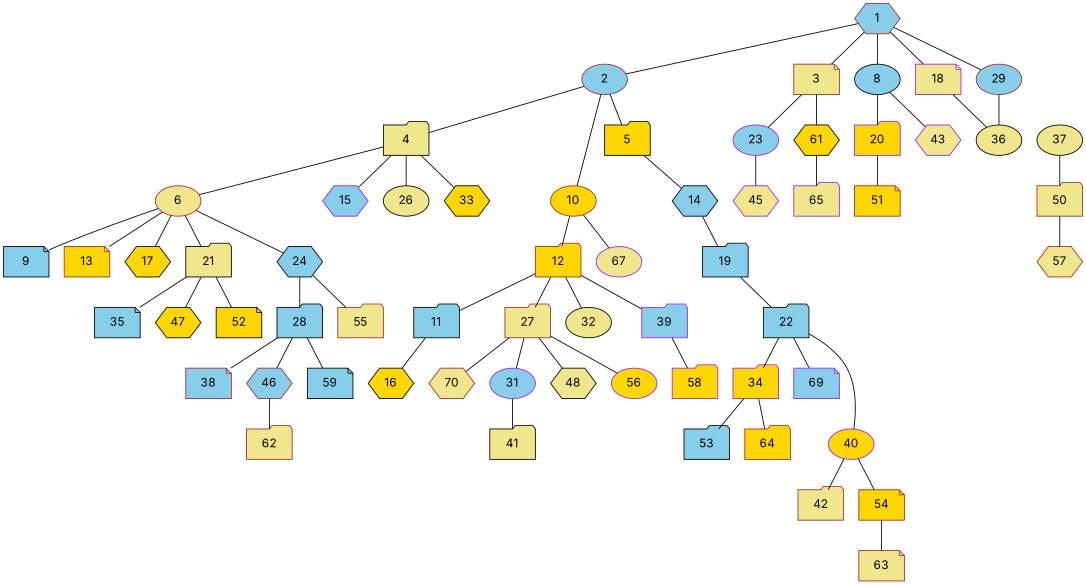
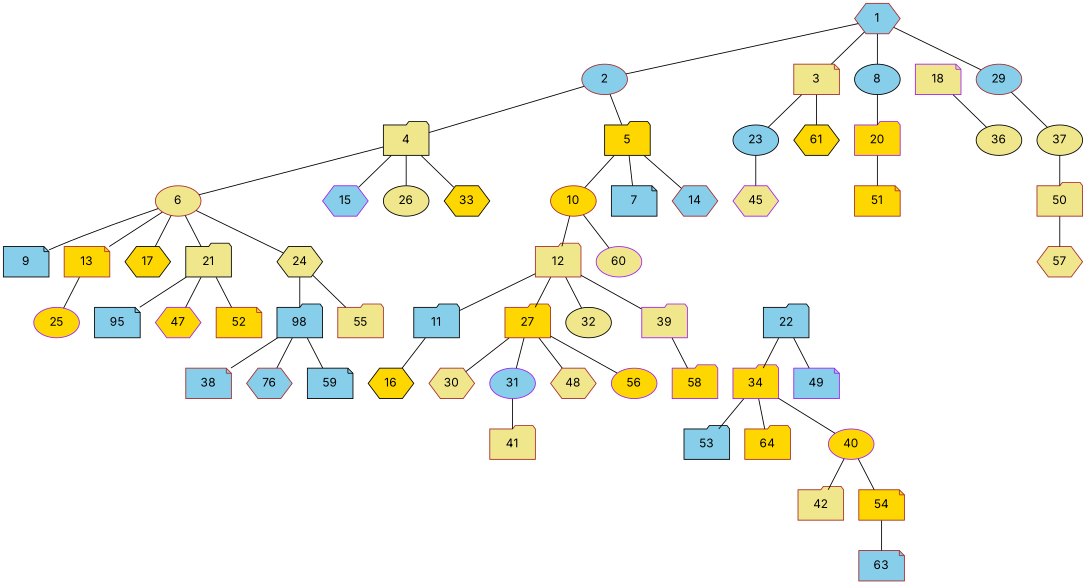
(907, 48) -> none
(999, 110) -> (1029, 110)
(589, 140) -> (599, 172)
(756, 140) -> (756, 140)
(938, 140) -> none
none -> (634, 201)
(695, 201) -> (695, 201)
(817, 201) -> none
(300, 262) -> (300, 262)
(558, 262) -> (558, 262)
(619, 262) -> (619, 262)
(725, 262) -> none
none -> (57, 323)
(117, 323) -> (117, 323)
(178, 323) -> (178, 323)
(239, 323) -> (239, 323)
(300, 323) -> (300, 323)
(528, 323) -> (528, 323)
(665, 323) -> (665, 323)
(849, 373) -> (807, 416)
(269, 383) -> (269, 383)
(452, 383) -> (452, 383)
(573, 383) -> (573, 383)
(817, 383) -> (817, 383)
(269, 444) -> none
(513, 444) -> (513, 444)
(882, 566) -> (882, 566)
